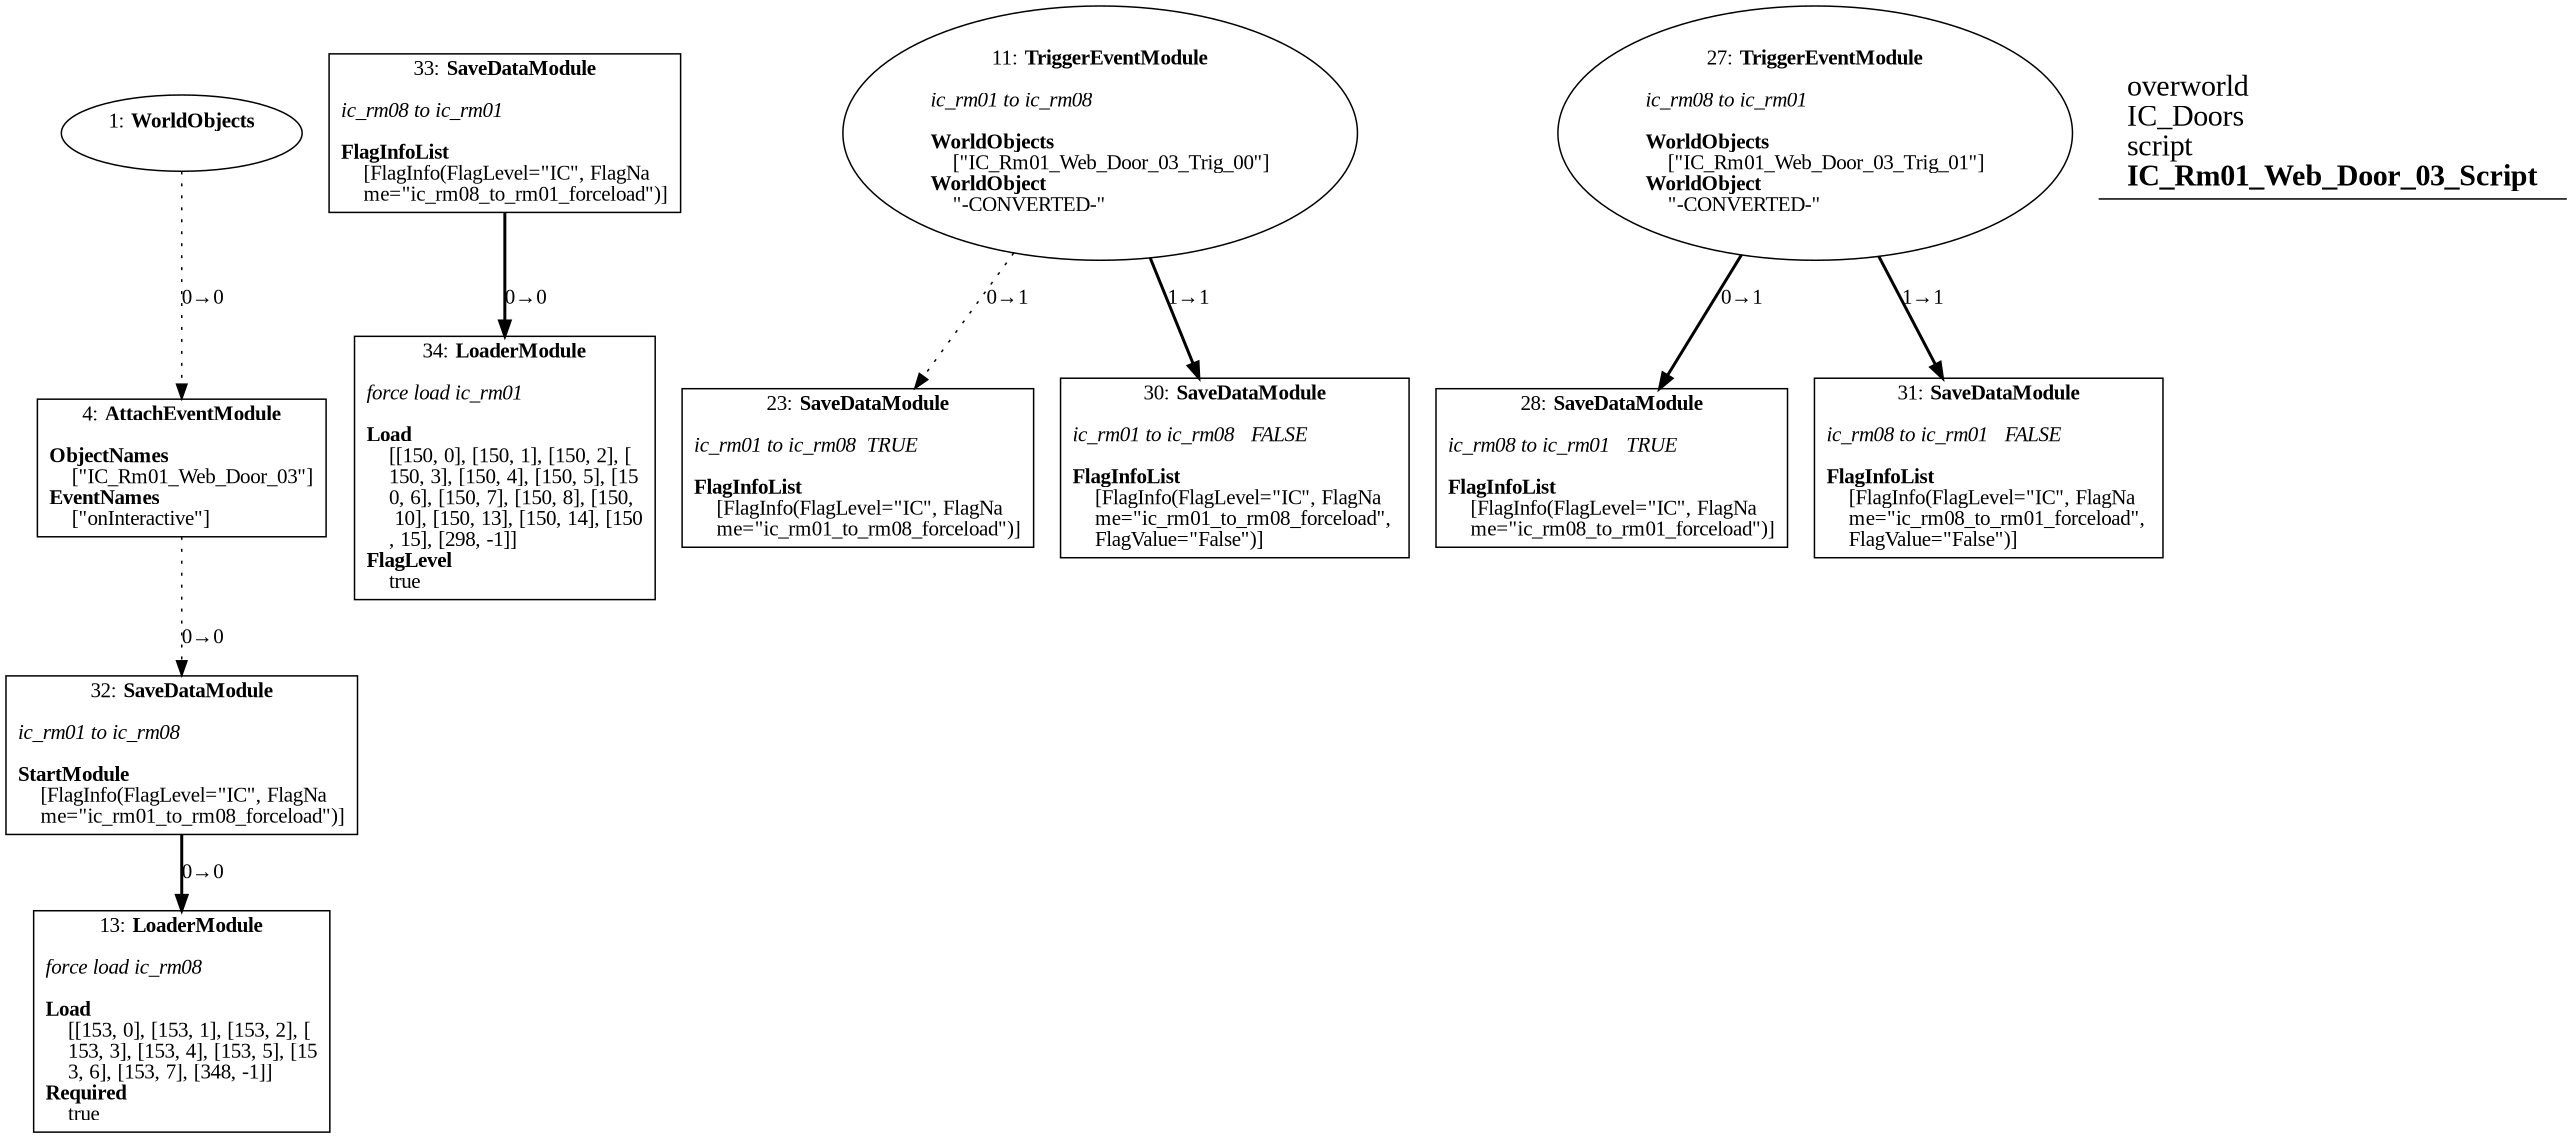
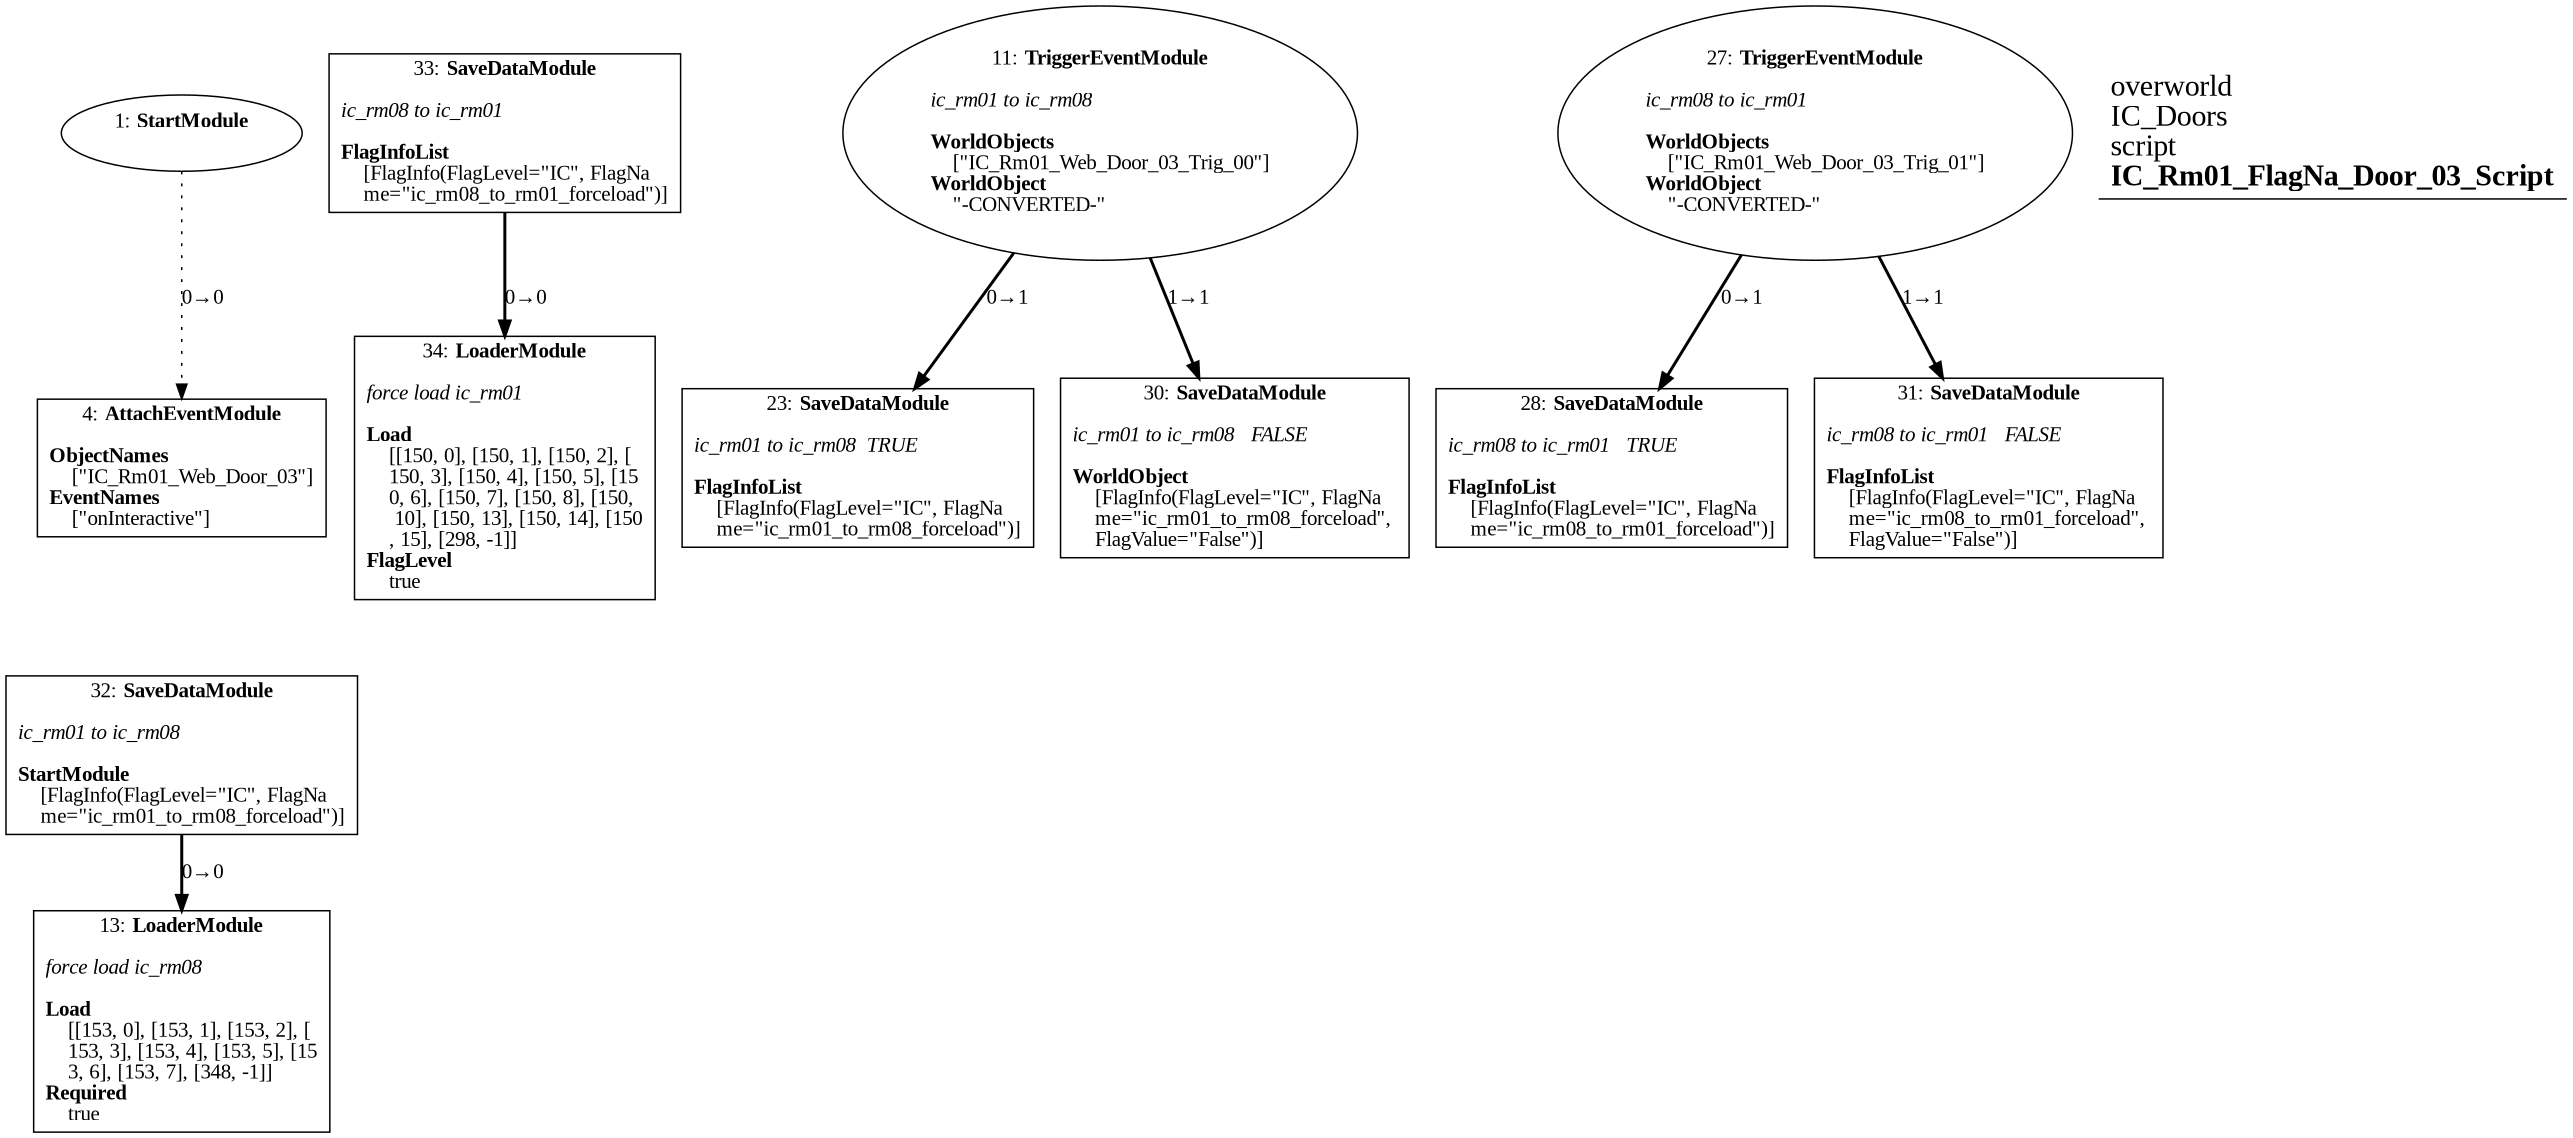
(193, 121) -> (193, 121)
(2333, 177) -> (2333, 177)
(969, 315) -> (969, 315)
(1127, 477) -> (1131, 477)
(182, 599) -> none
